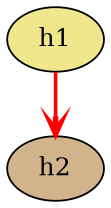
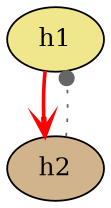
none -> (68, 111)
